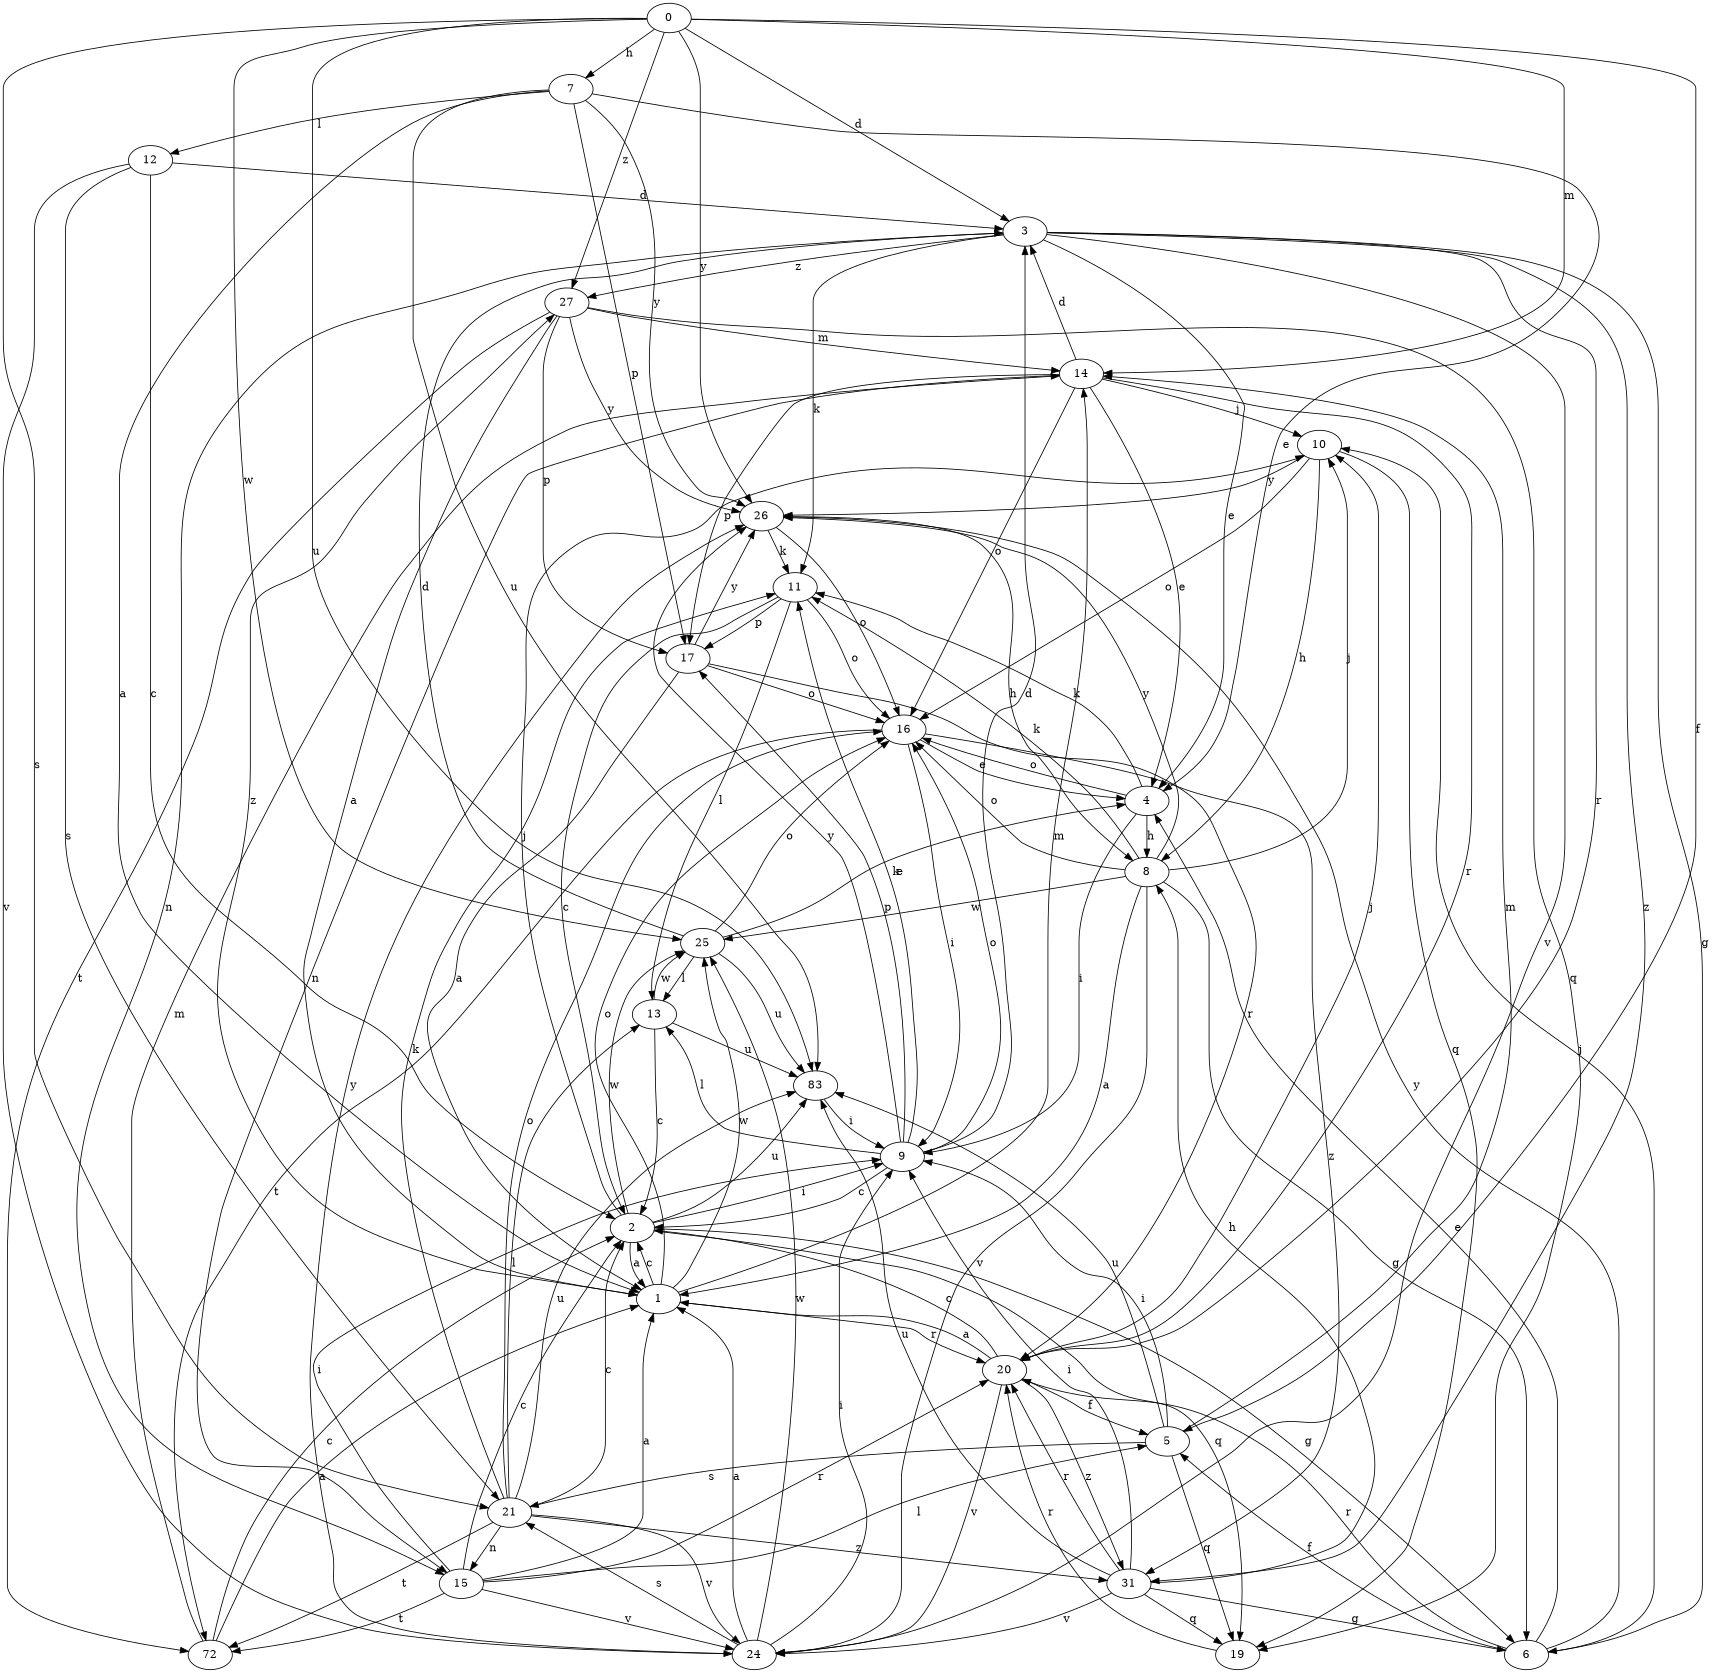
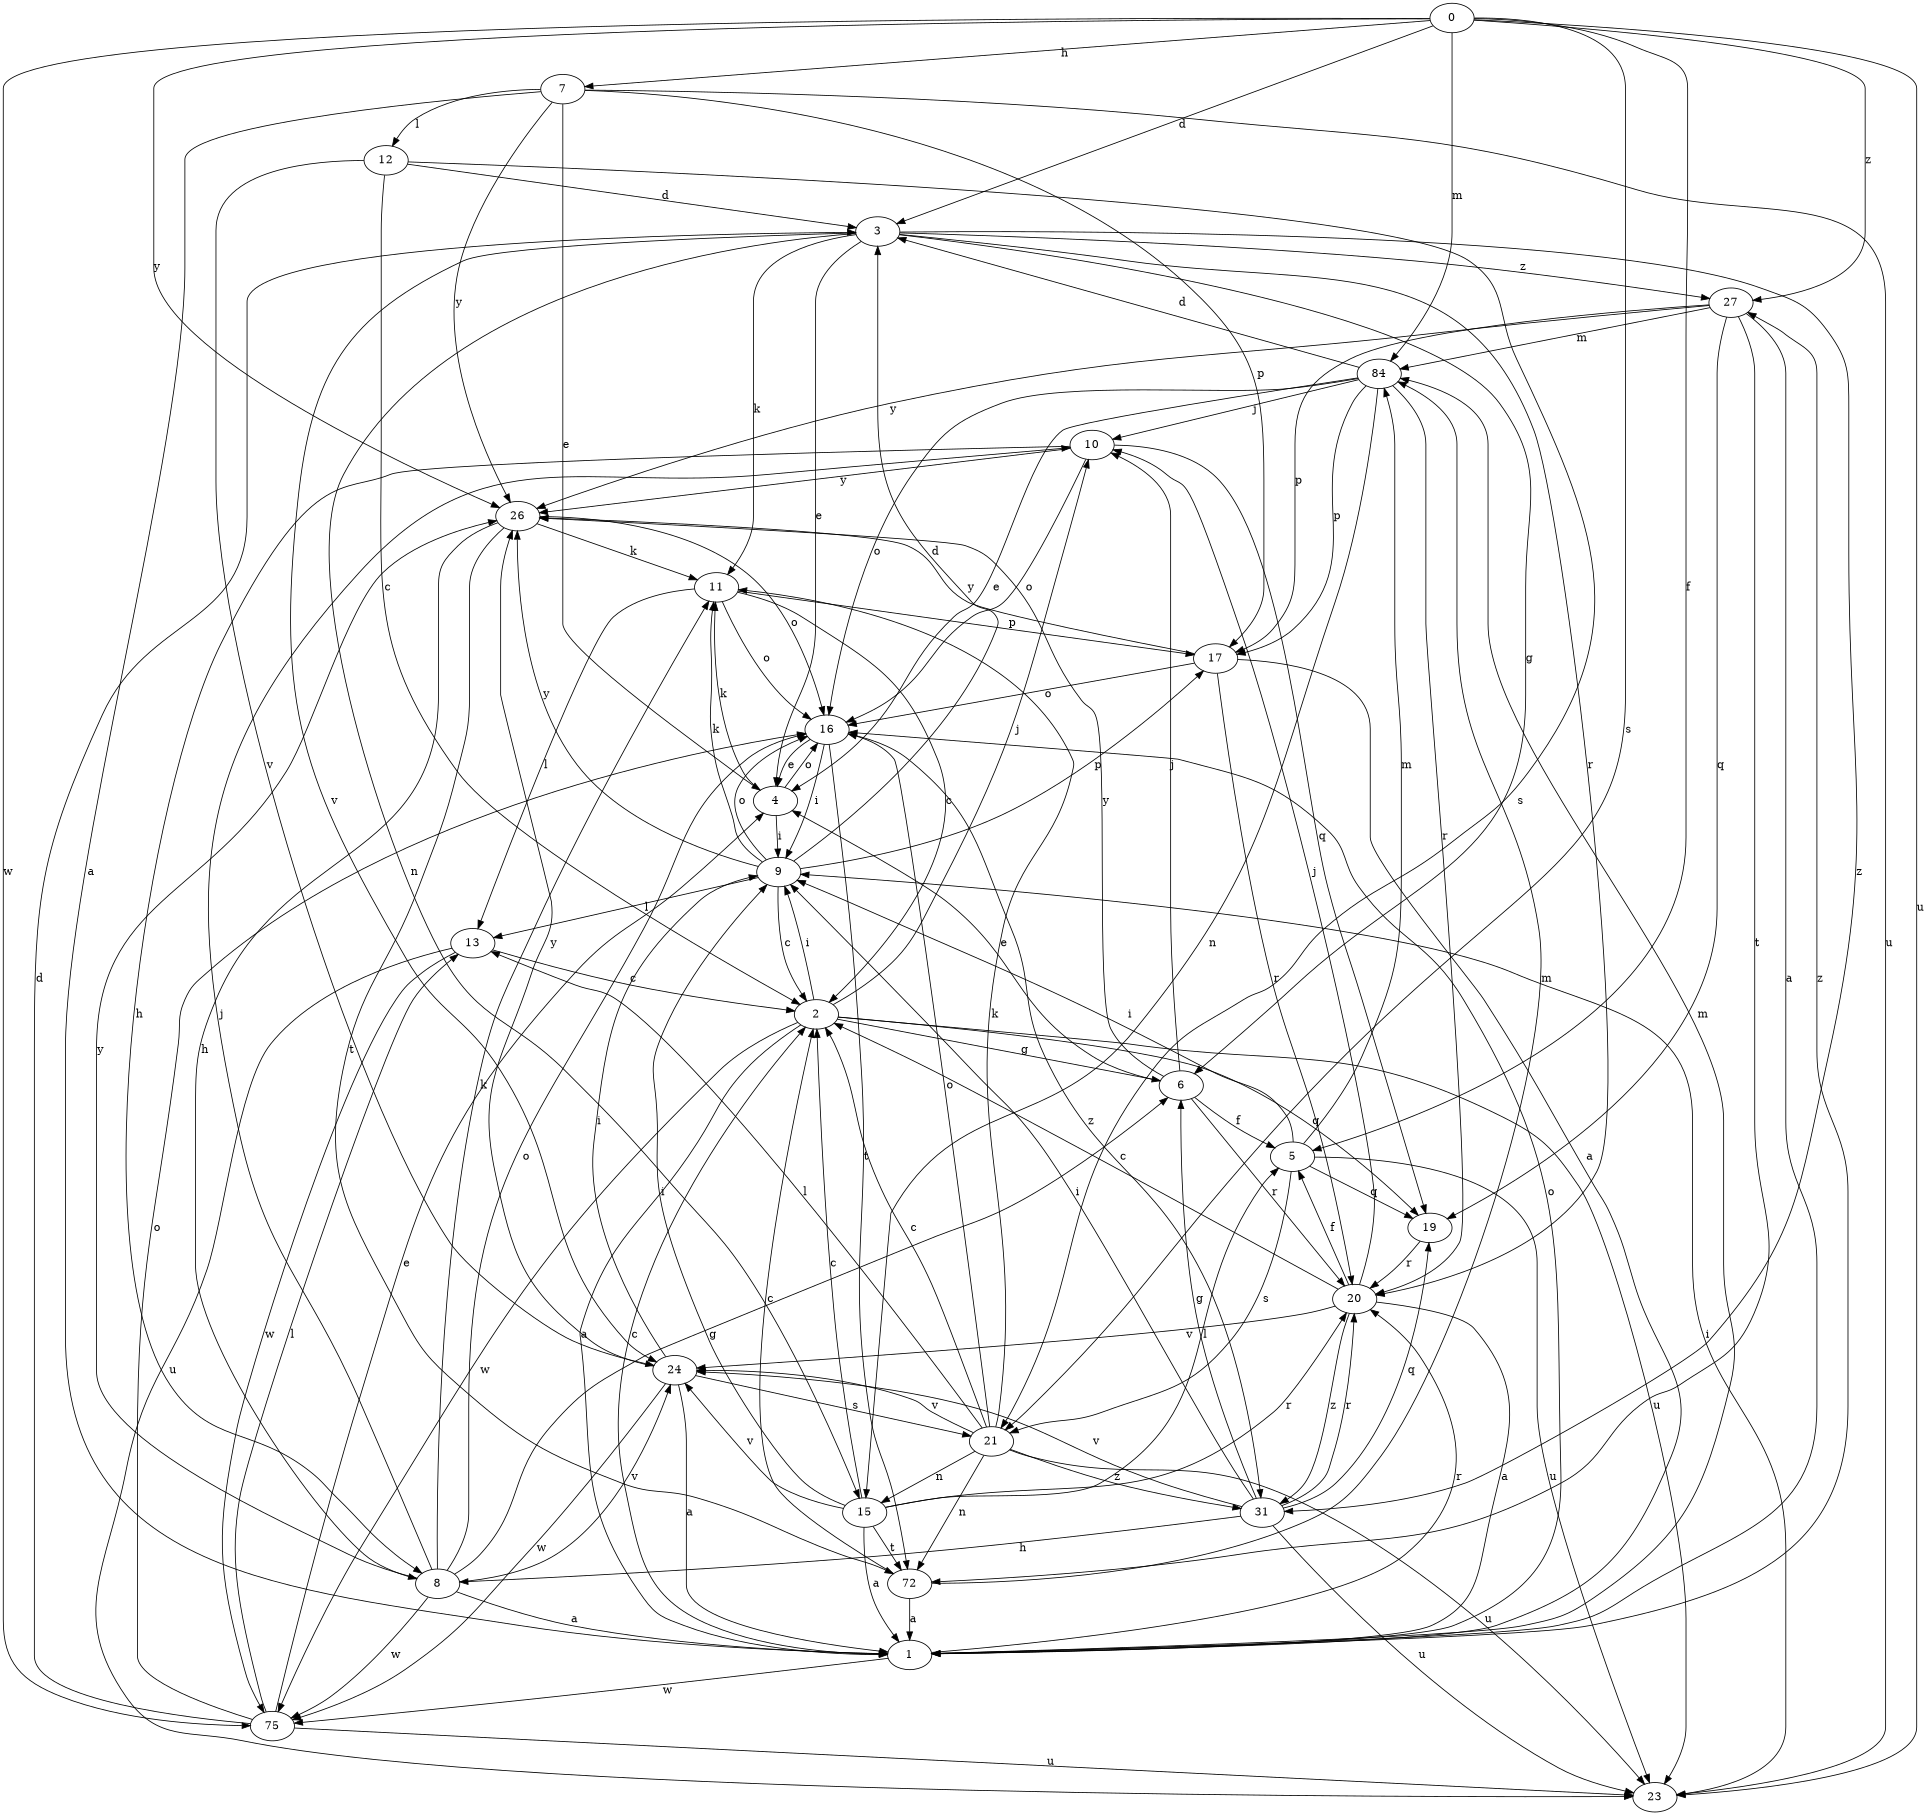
(1081, 374) -> (1379, 374)
(1147, 832) -> none
(703, 943) -> (272, 1726)
(816, 1086) -> (1655, 1797)
none -> (343, 1191)
(405, 1584) -> (963, 1513)
